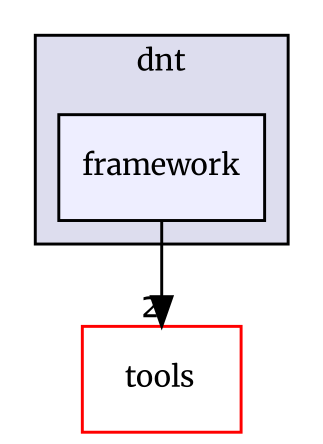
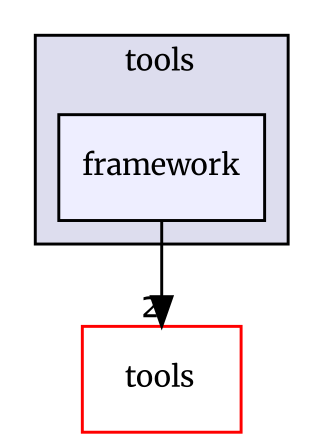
(162, 63) -> (162, 63)
